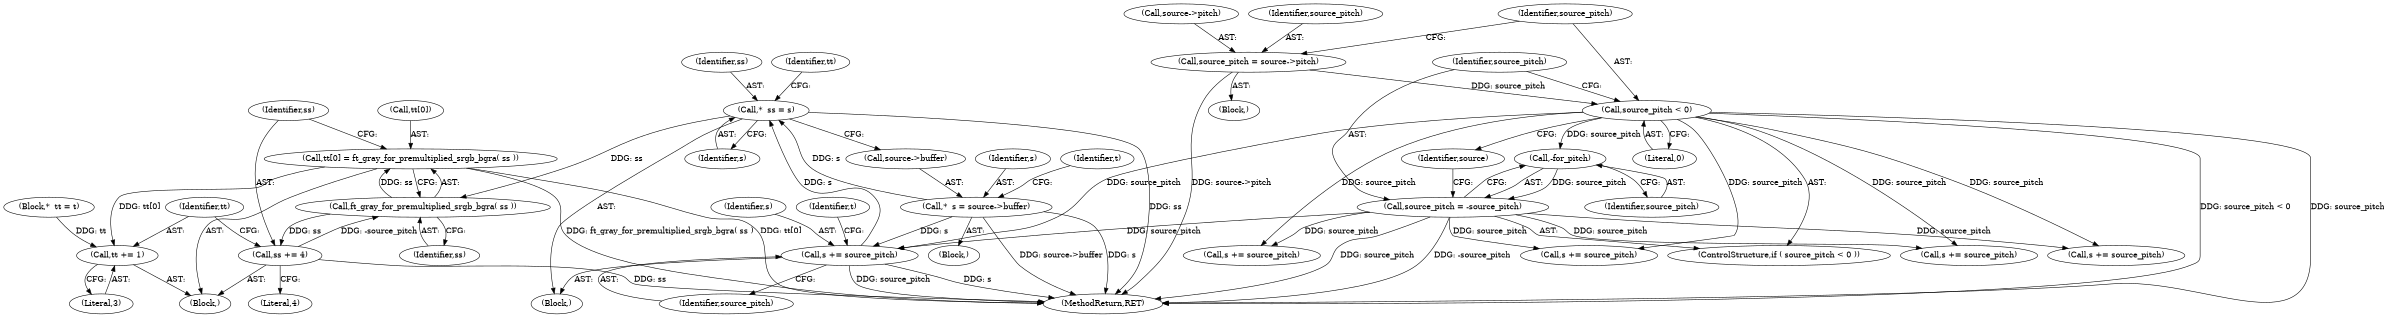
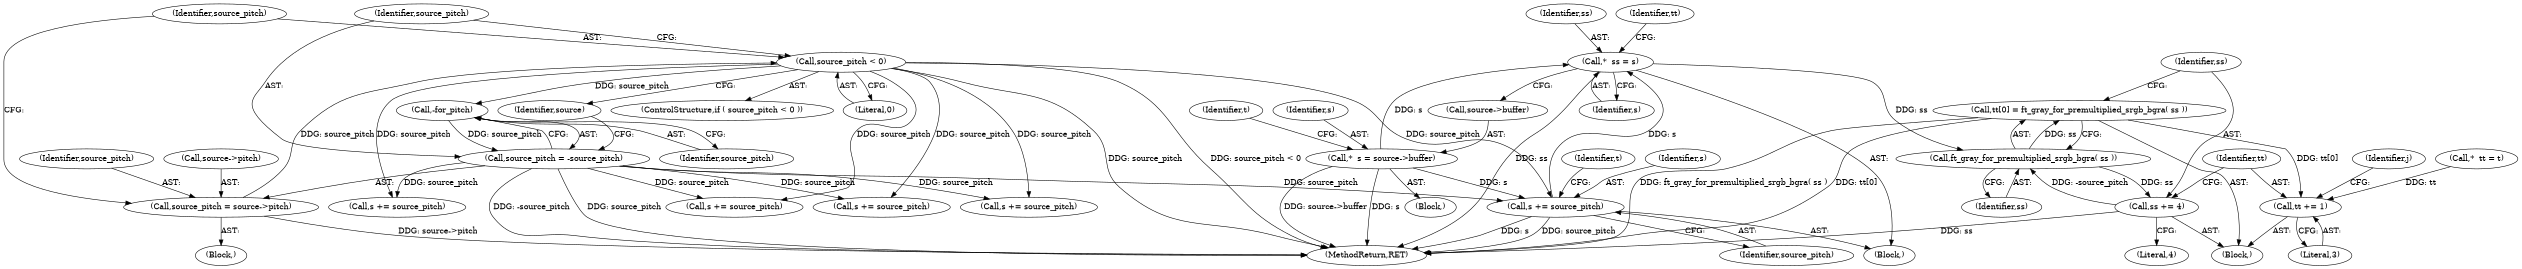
(411, 111) -> none
none -> (2389, 159)
(49, 207) -> (2477, 159)
(1567, 238) -> (377, 179)
